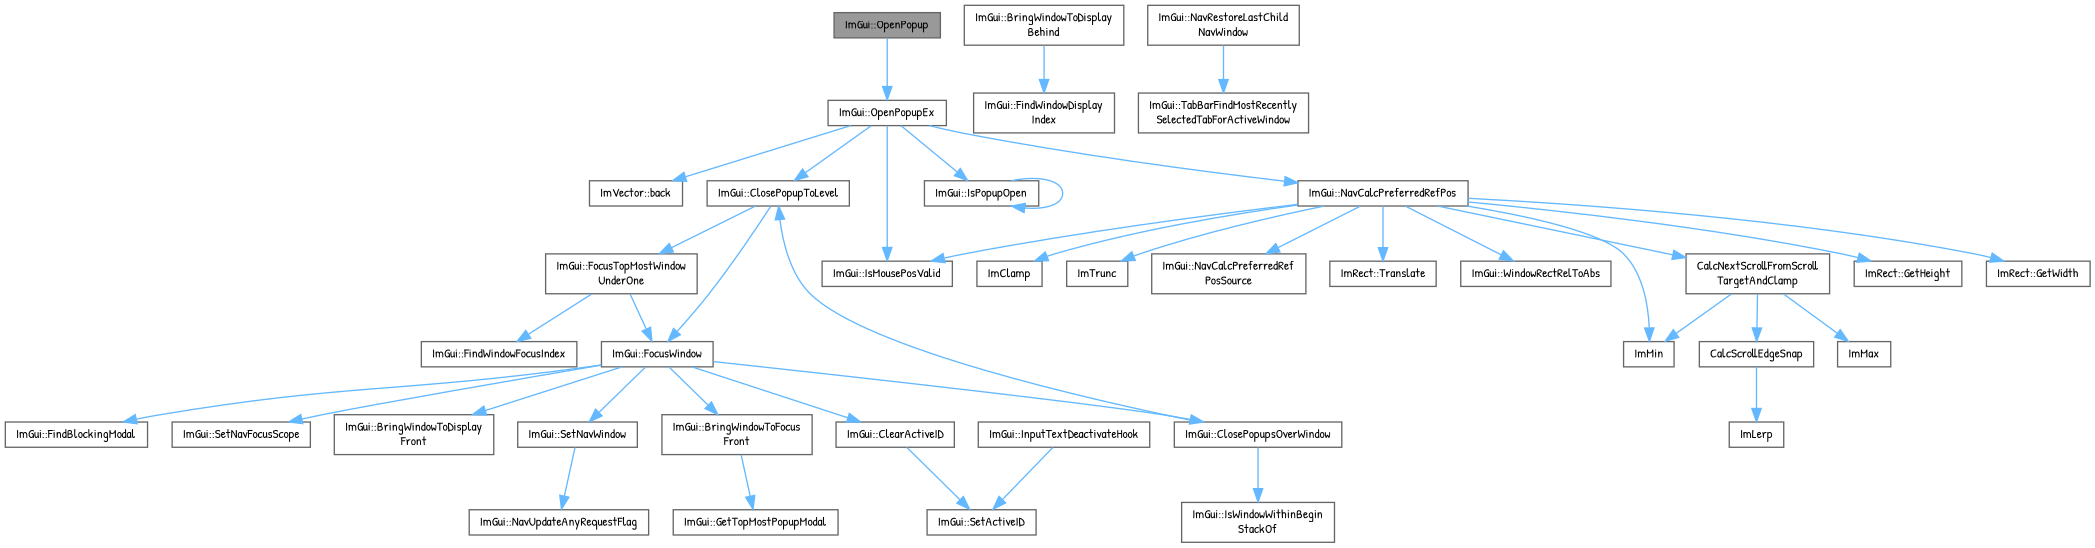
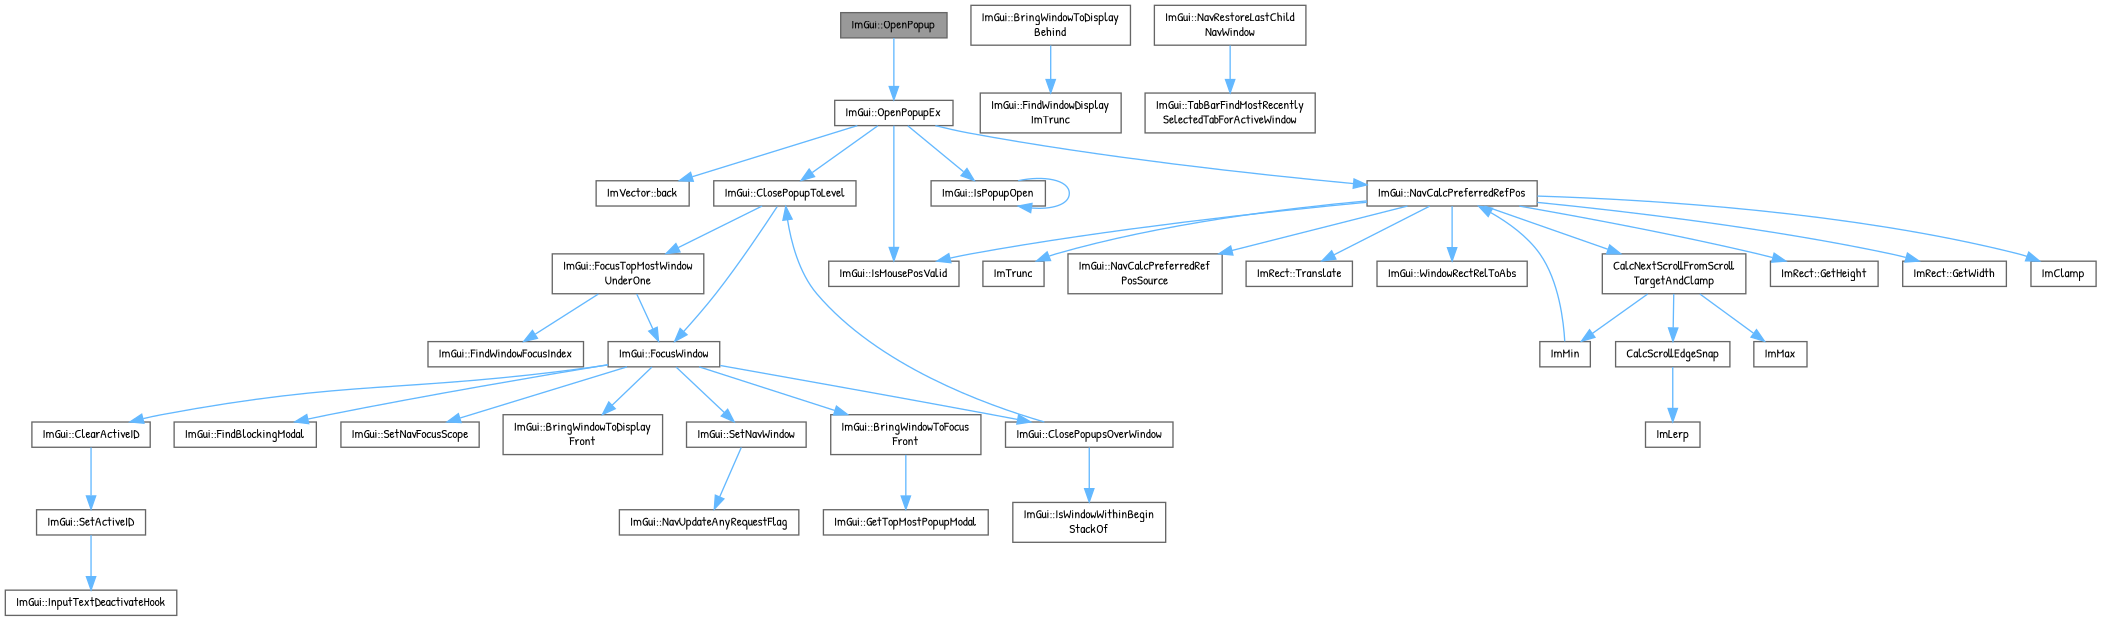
(1044, 113) -> (1051, 113)
(1624, 254) -> (1547, 266)
(1028, 473) -> (91, 556)
